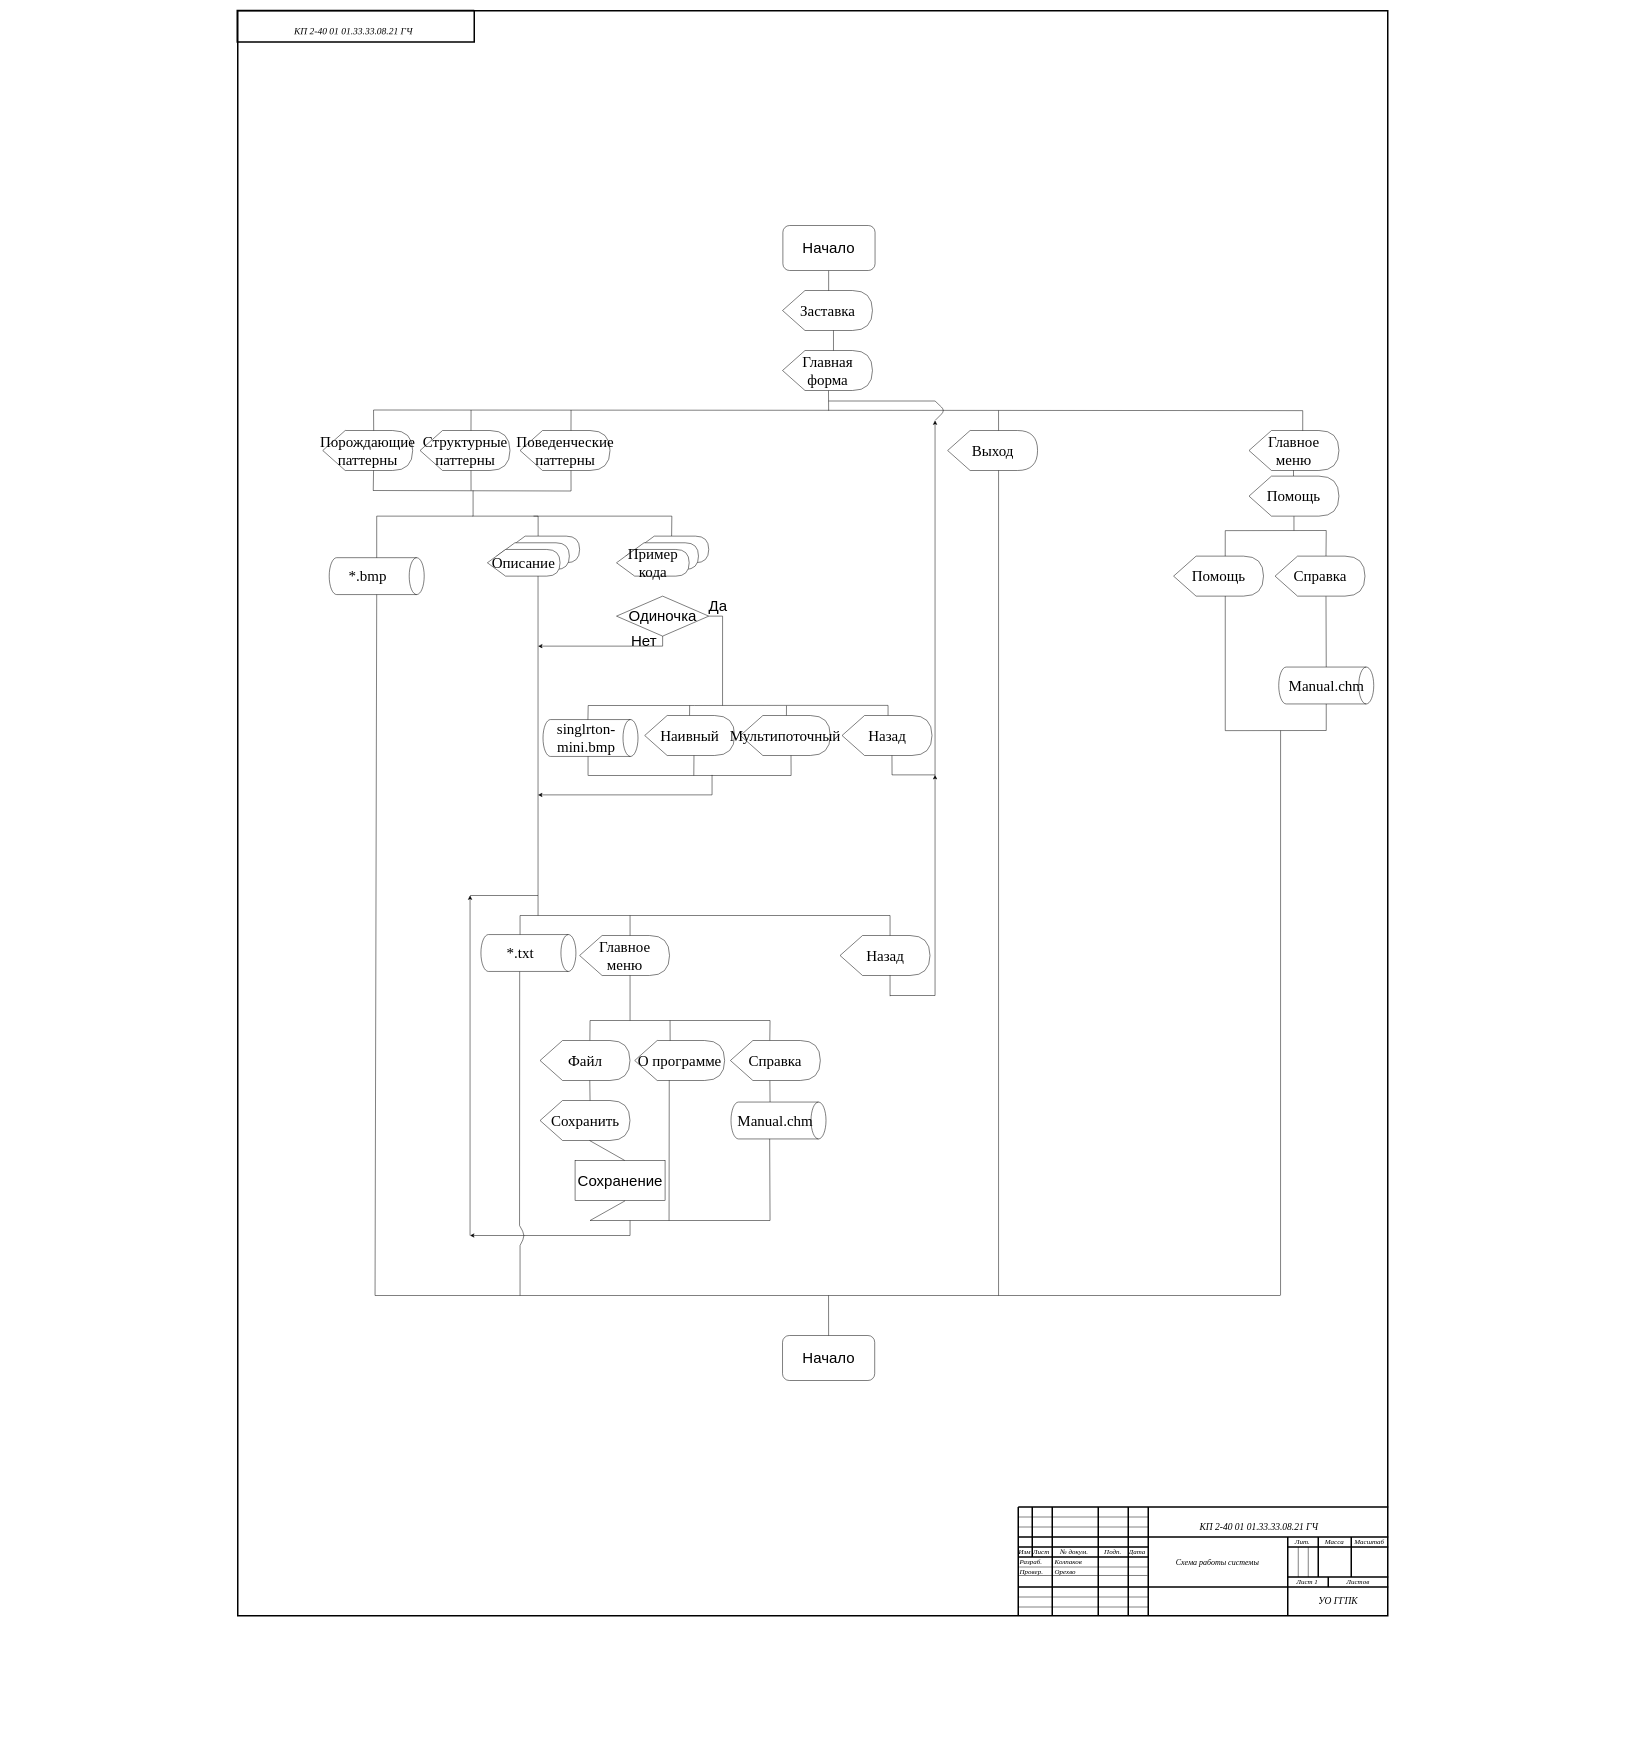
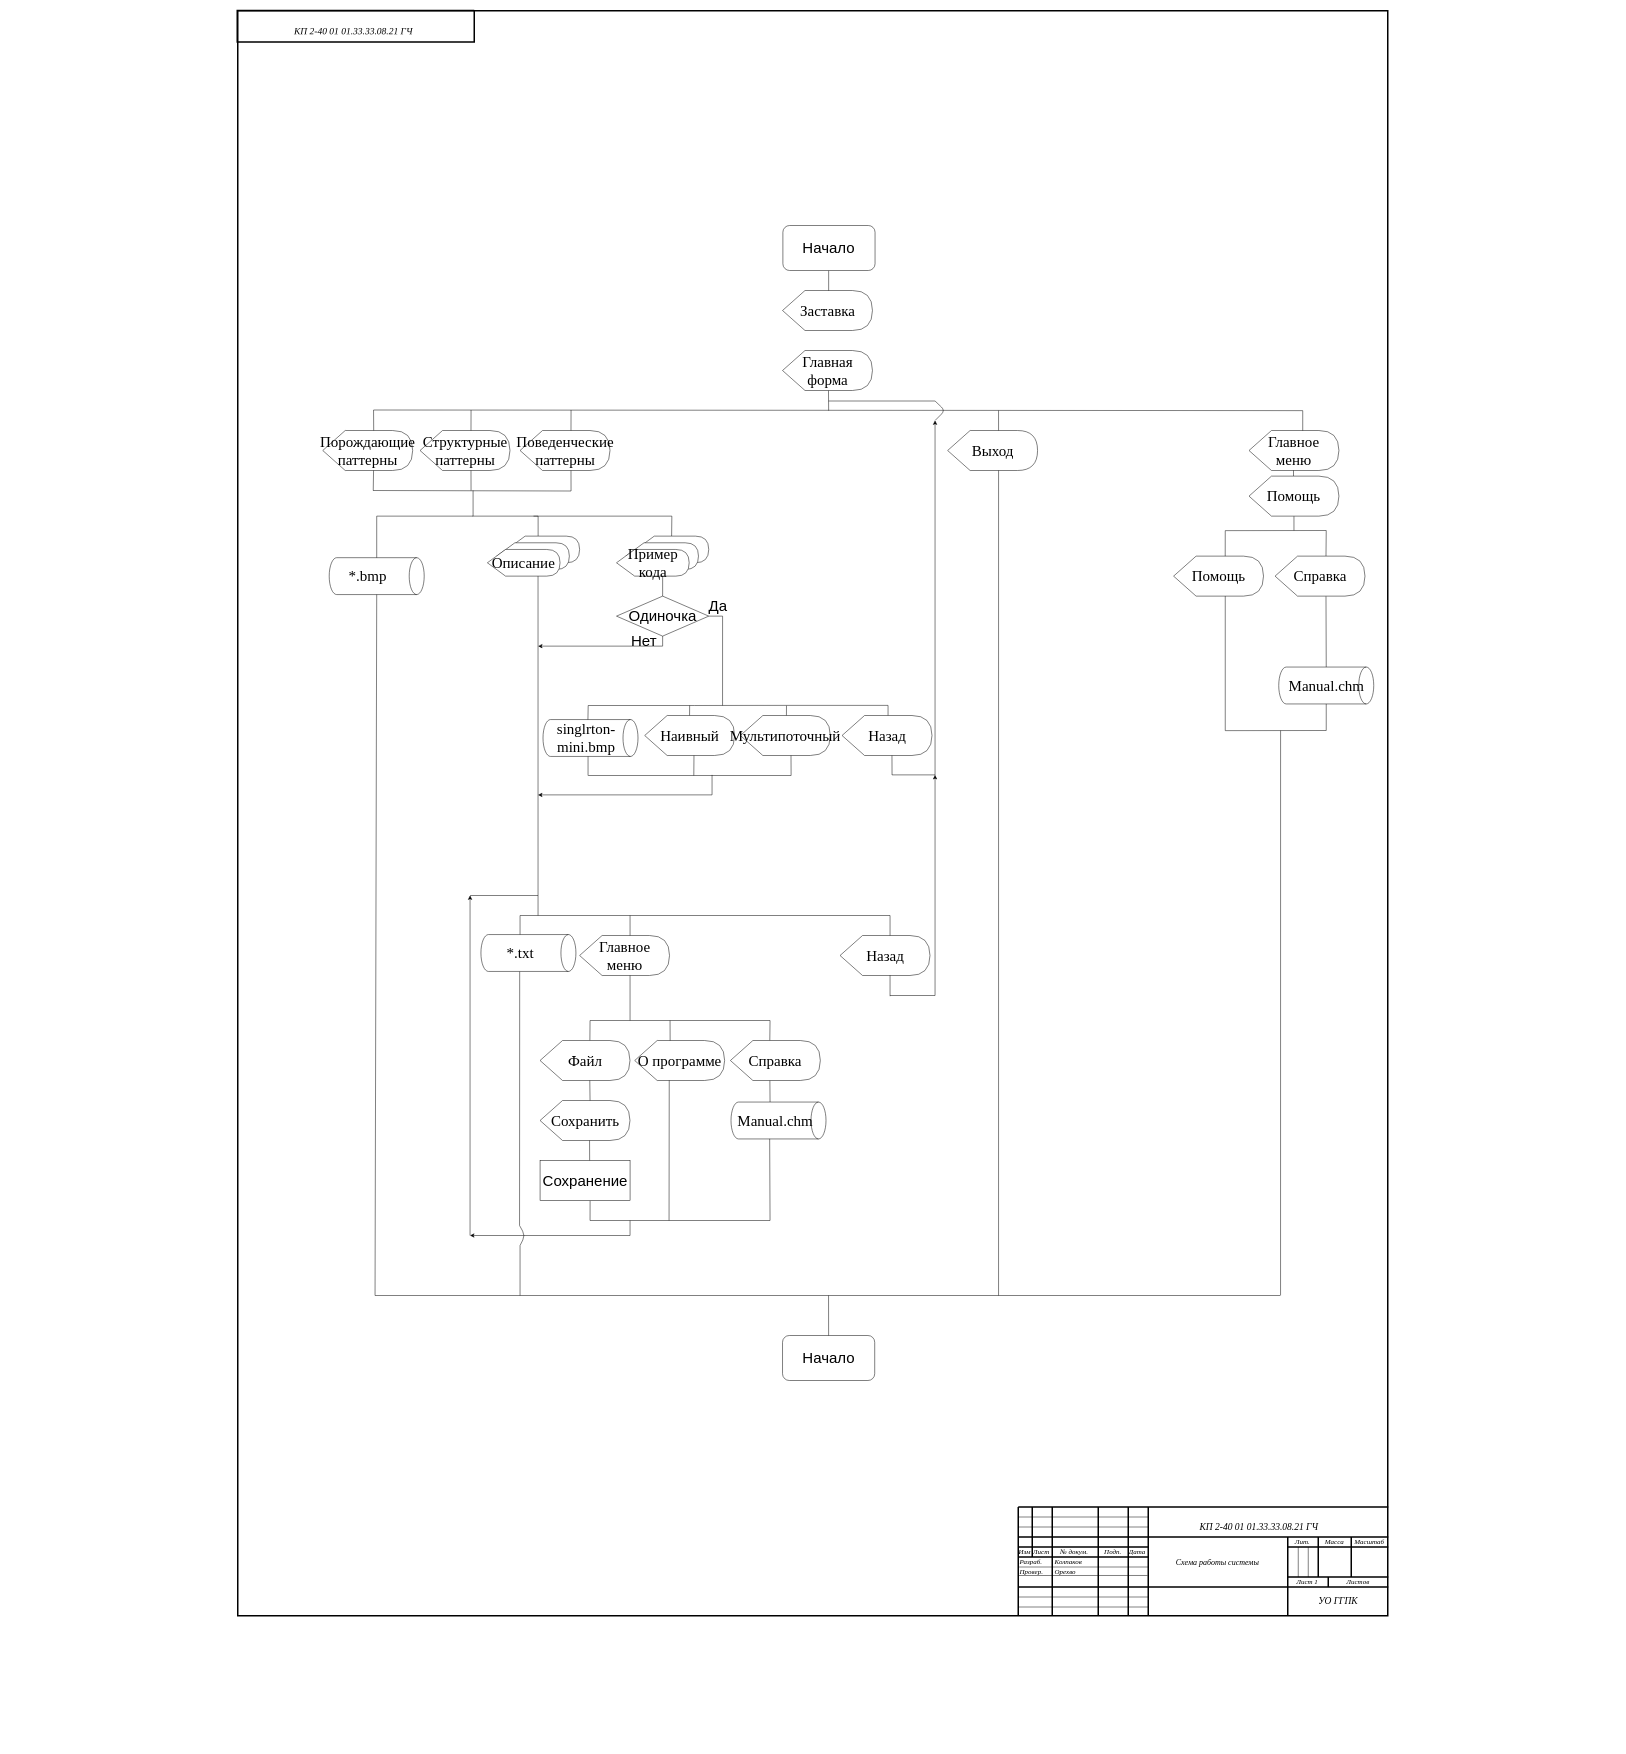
(833, 340) -> none
none -> (663, 584)
(620, 1180) -> (585, 1180)
